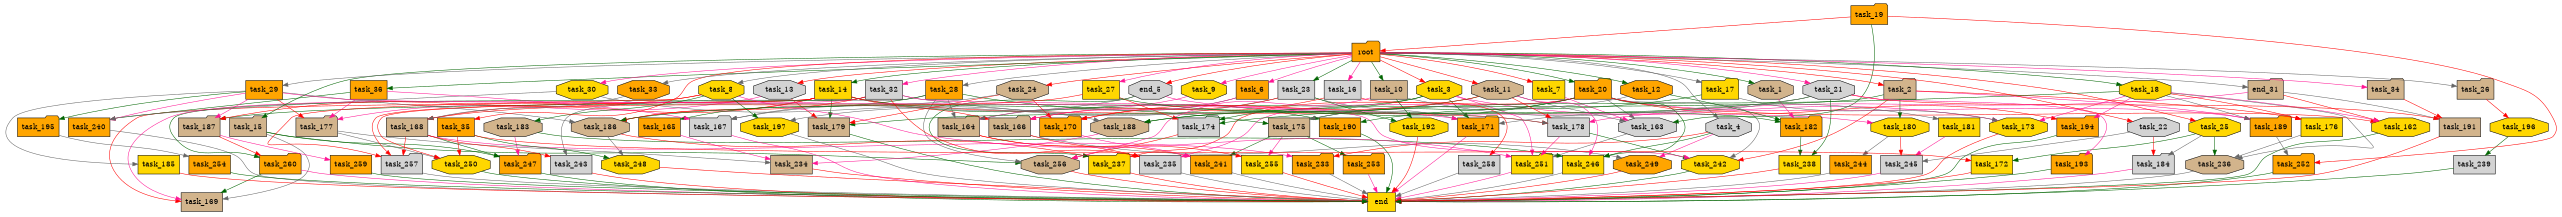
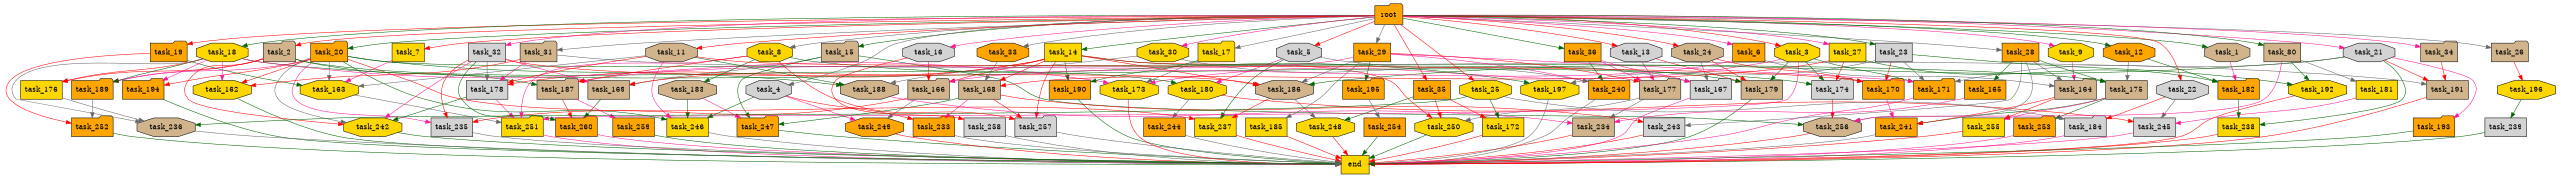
(1618, 34) -> (783, 21)
(1150, 90) -> (1299, 52)
(1343, 90) -> (929, 52)
(1389, 90) -> (2282, 52)
(2266, 90) -> (539, 52)
(2190, 102) -> (160, 70)
(1648, 127) -> (329, 90)
(243, 183) -> (596, 105)
